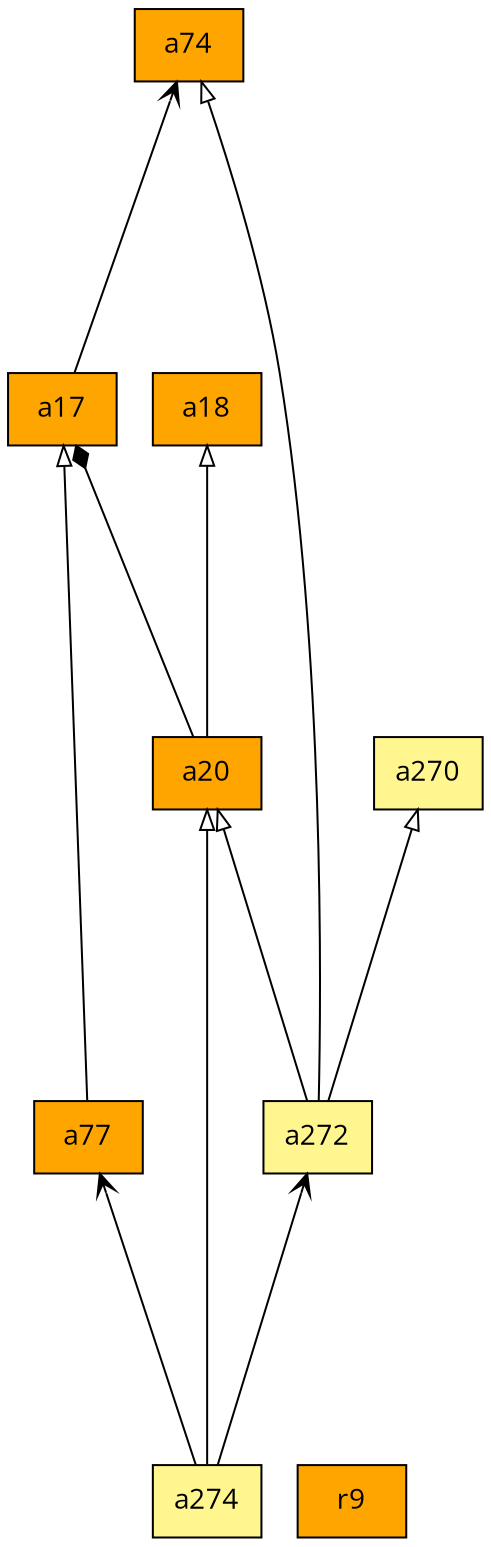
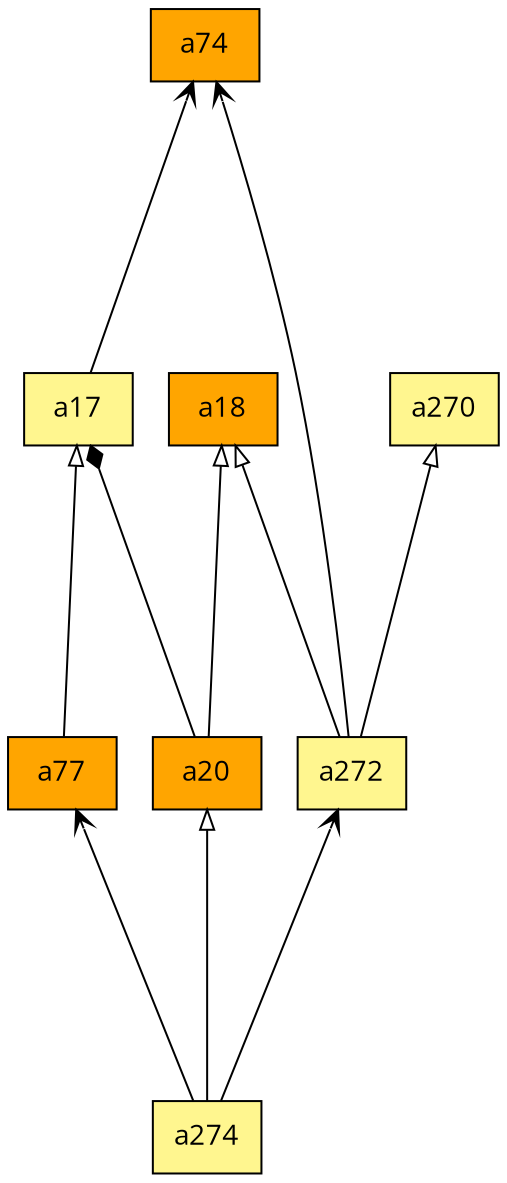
(62, 409) -> (78, 409)
(306, 596) -> (304, 416)
(265, 965) -> (291, 601)
(352, 1501) -> none
